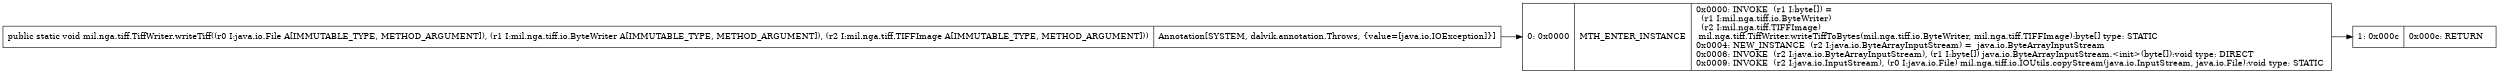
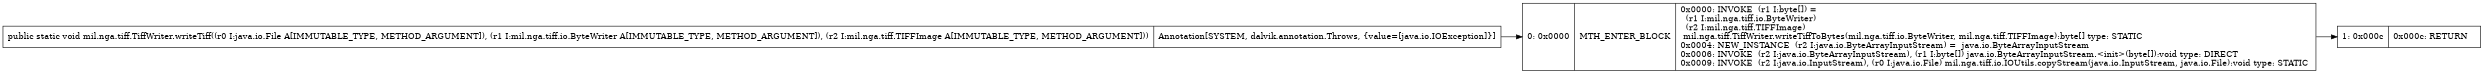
(1633, 37) -> (1625, 37)
